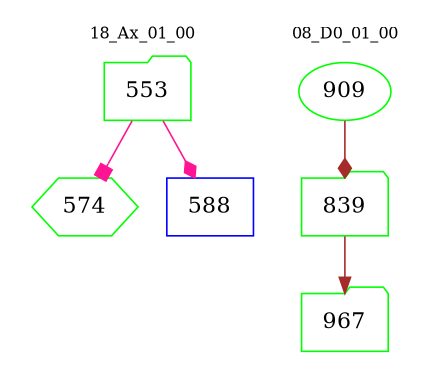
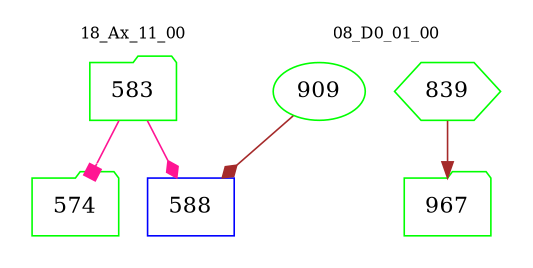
(143, 34) -> (133, 34)
(148, 91) -> (133, 91)
(345, 140) -> (271, 136)
(85, 207) -> (75, 207)
(345, 207) -> (448, 91)
